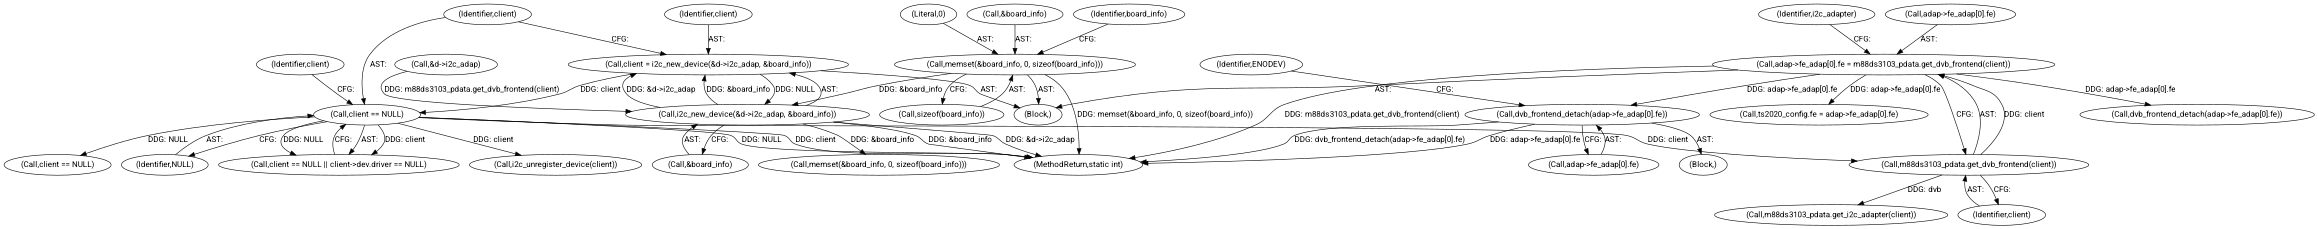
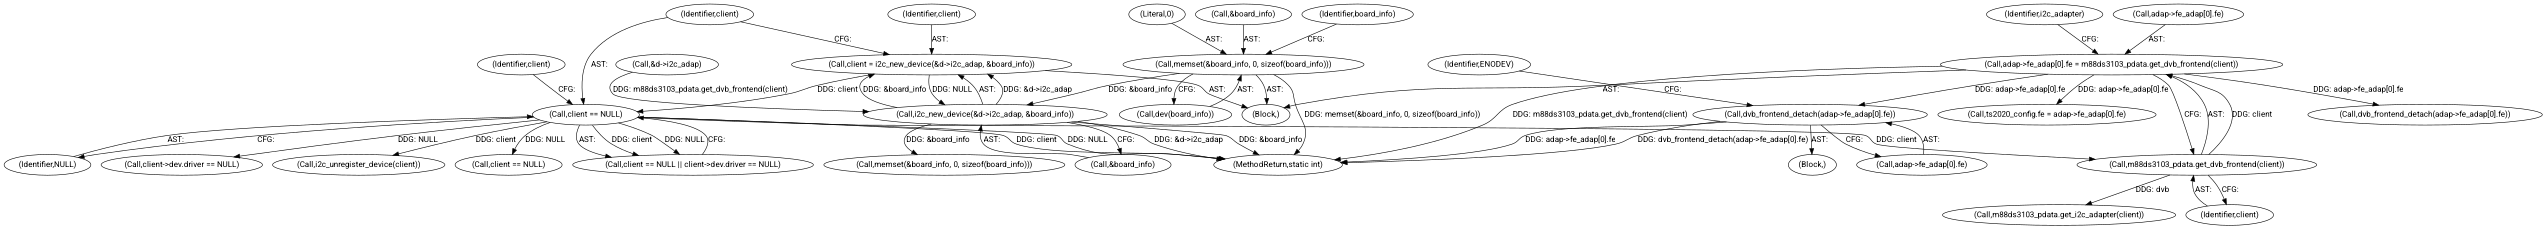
(942, 115) -> (1175, 115)
none -> (182, 165)
